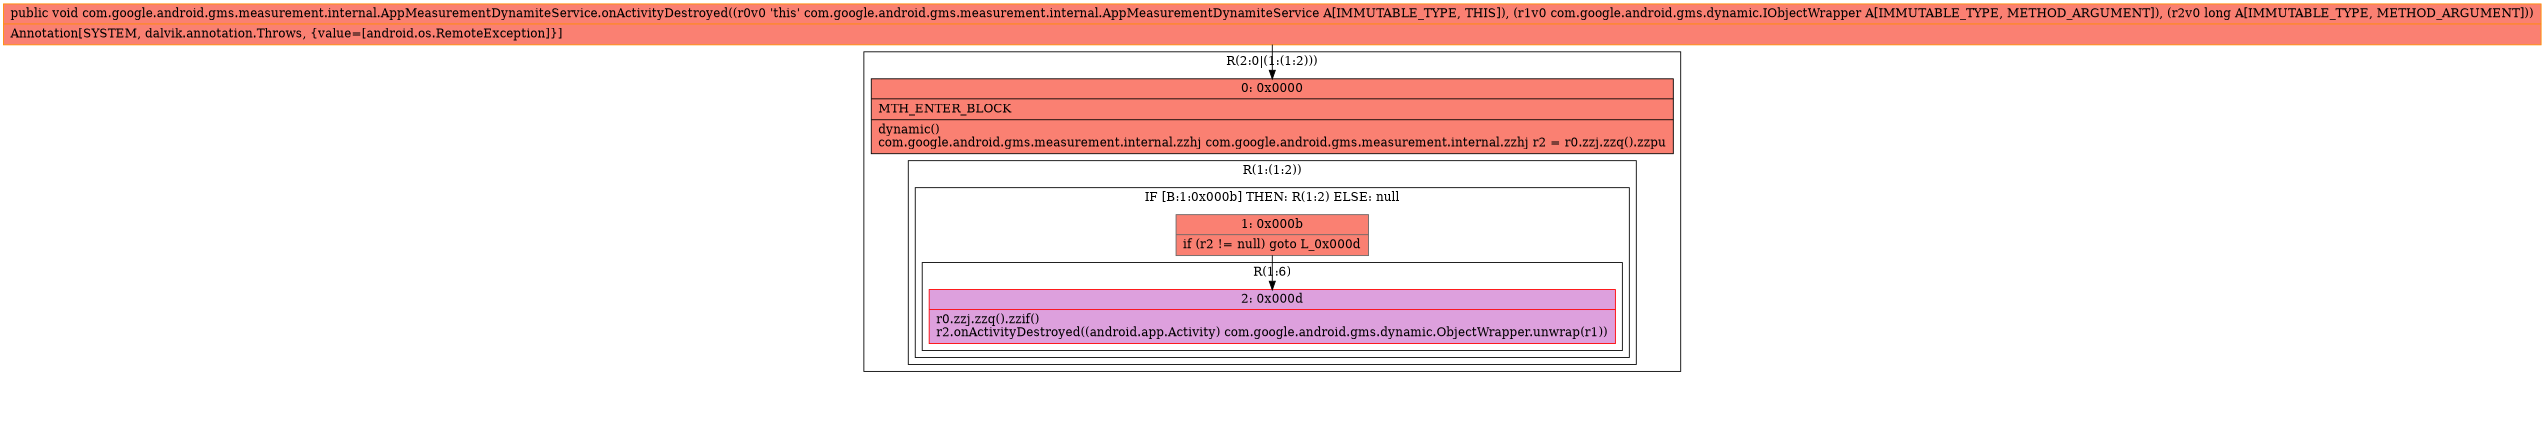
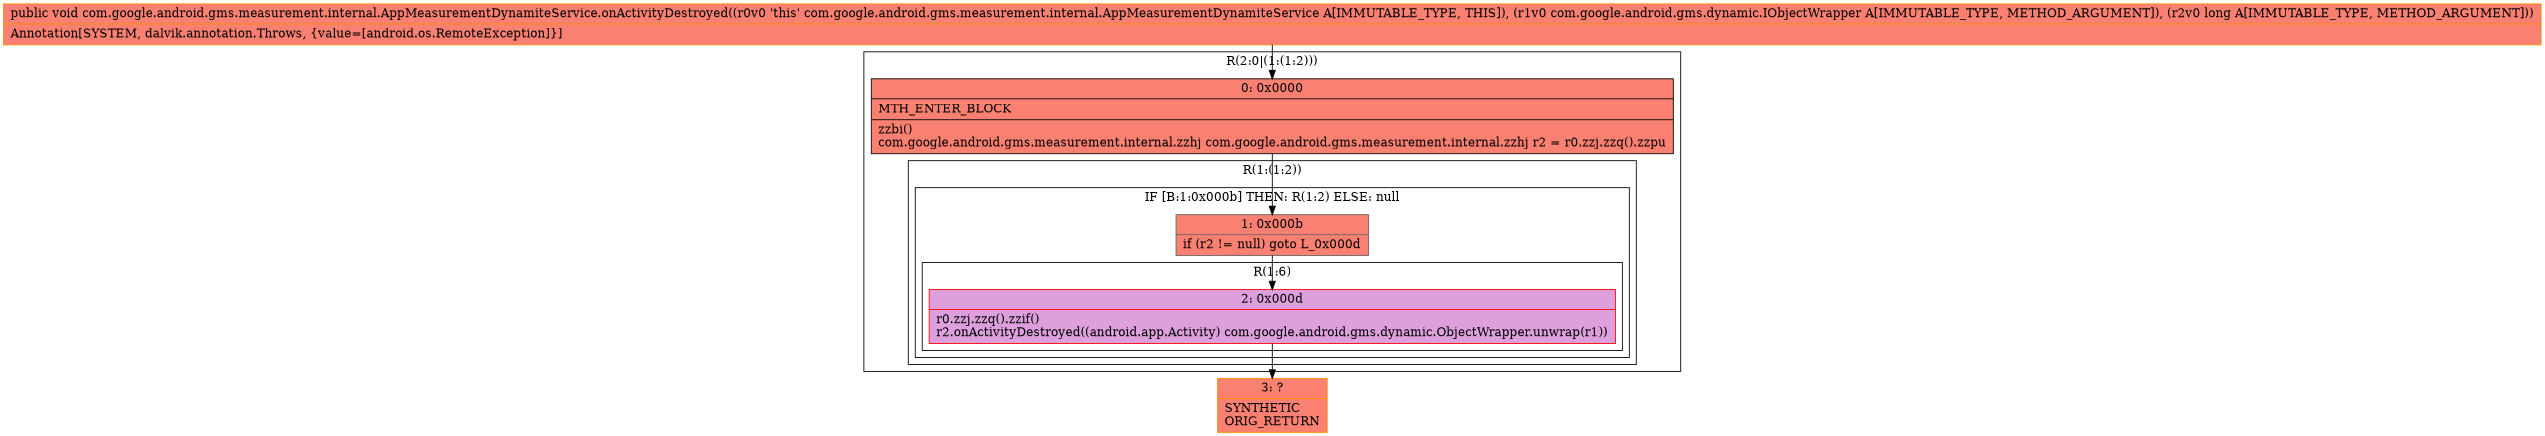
(909, 130) -> (896, 130)
none -> (1272, 180)
none -> (1272, 405)
